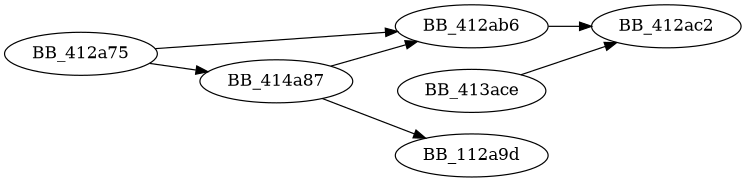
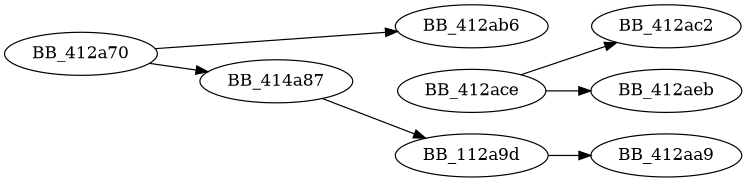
(564, 26) -> none
(81, 54) -> (81, 54)
(368, 55) -> none
(472, 91) -> (472, 91)
none -> (666, 91)
none -> (666, 155)
